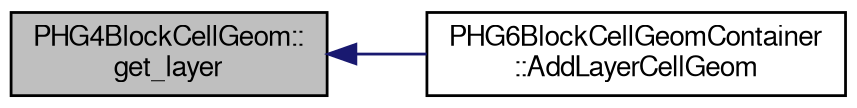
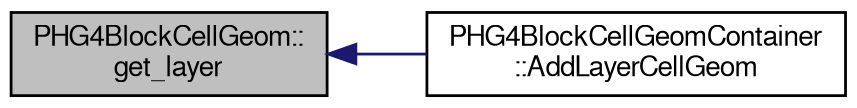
(636, 54) -> (636, 54)
